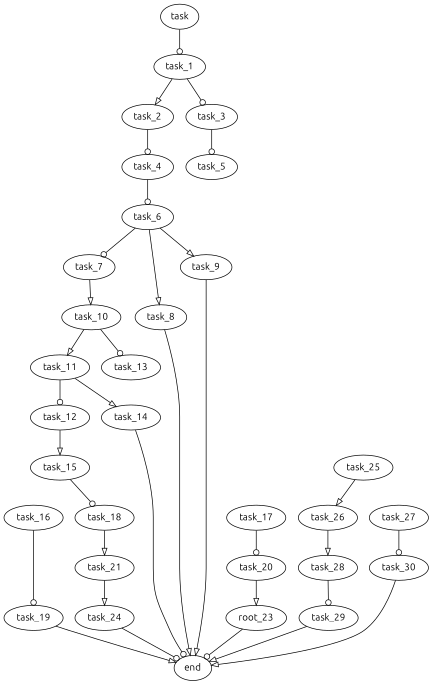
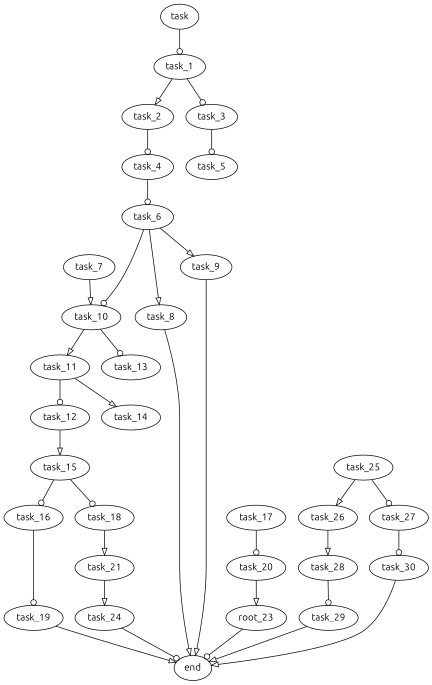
(121, 240) -> (128, 267)
none -> (48, 490)
none -> (379, 490)
(153, 543) -> none
